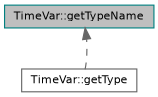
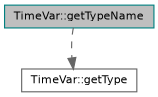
(87, 54) -> (72, 43)
